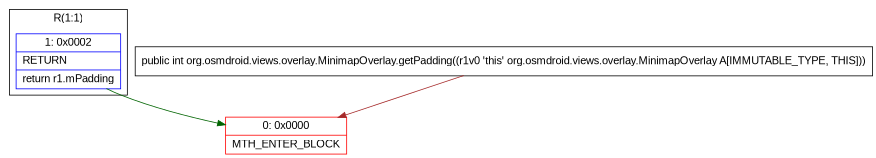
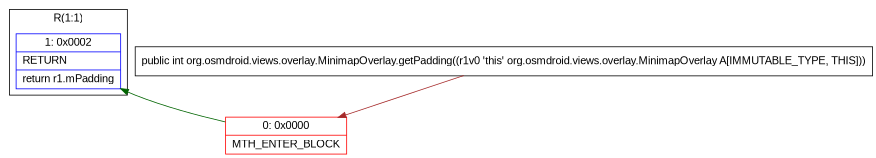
(161, 109) -> (176, 109)
